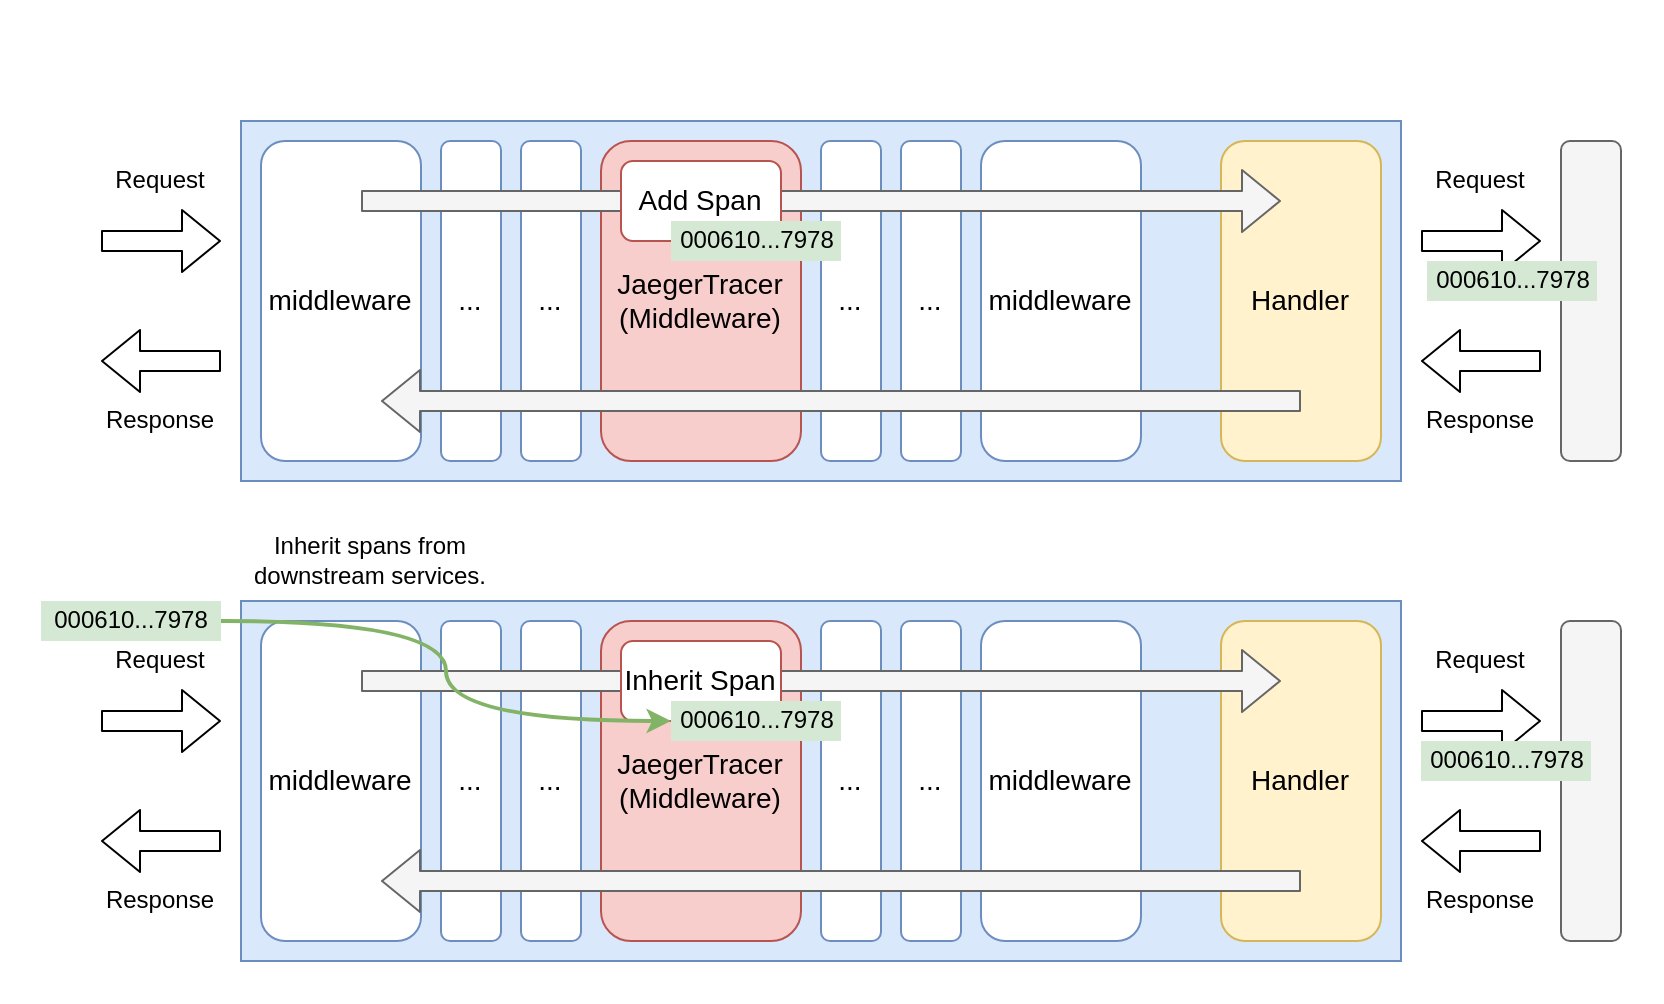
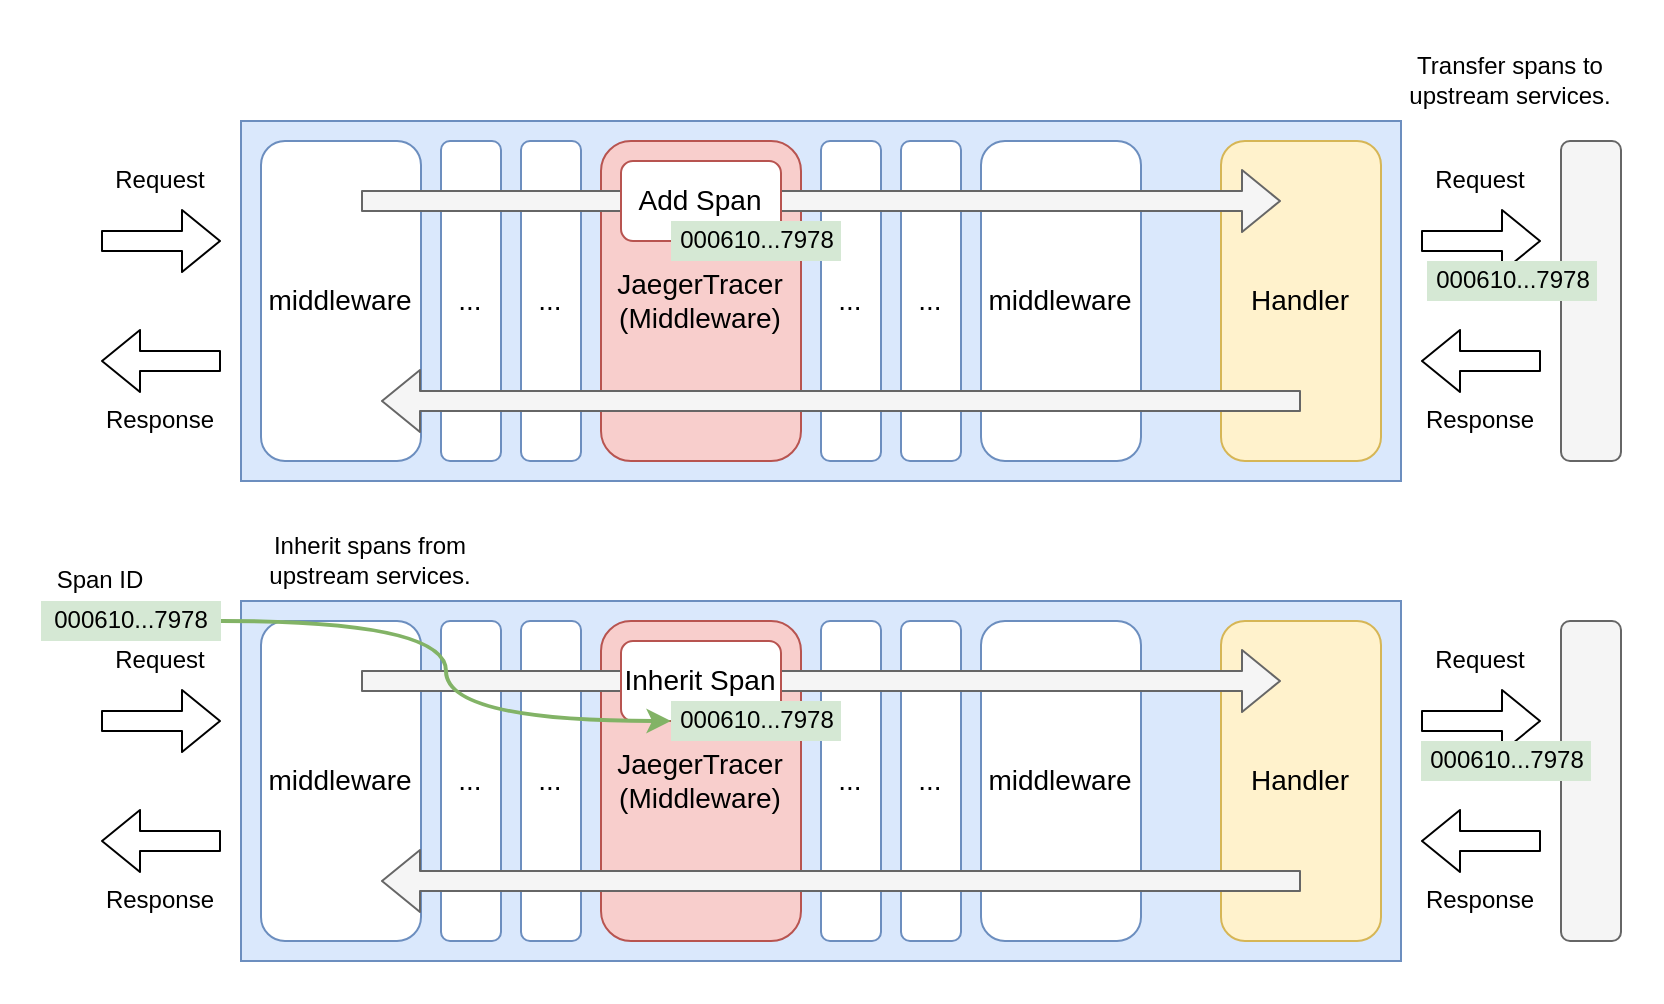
none -> (1511, 81)
(371, 561) -> (371, 561)
none -> (101, 581)
